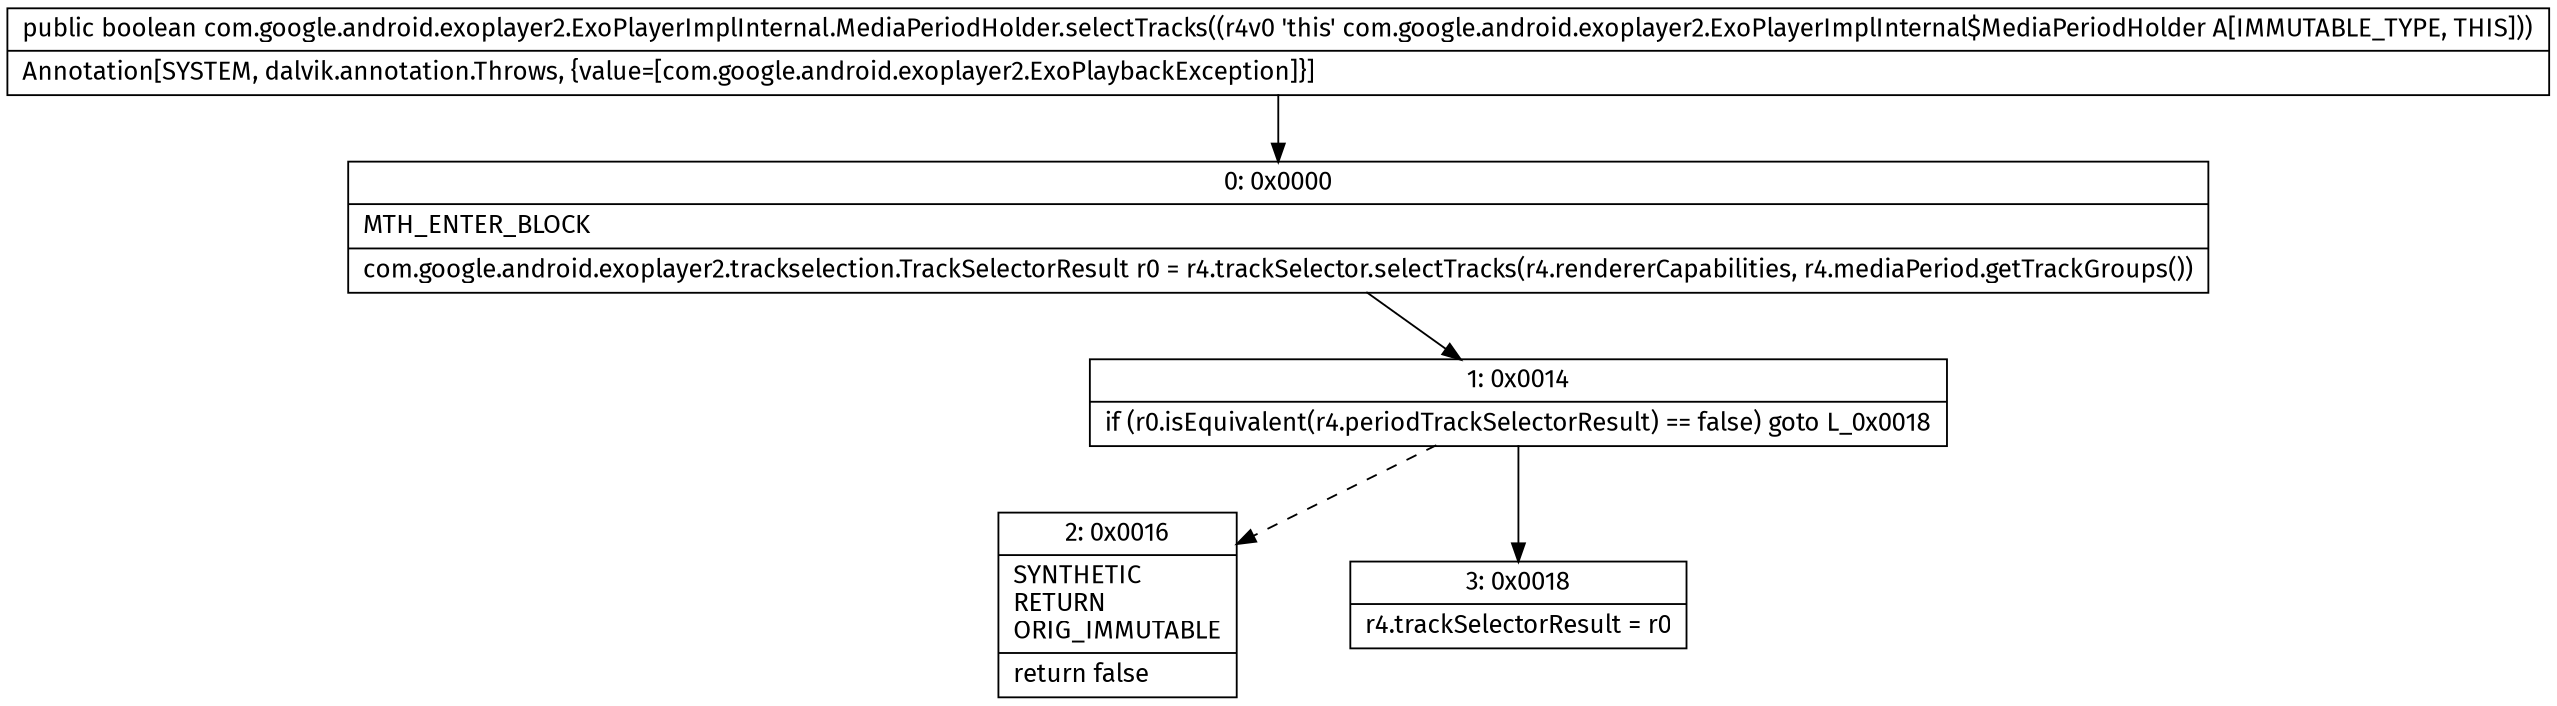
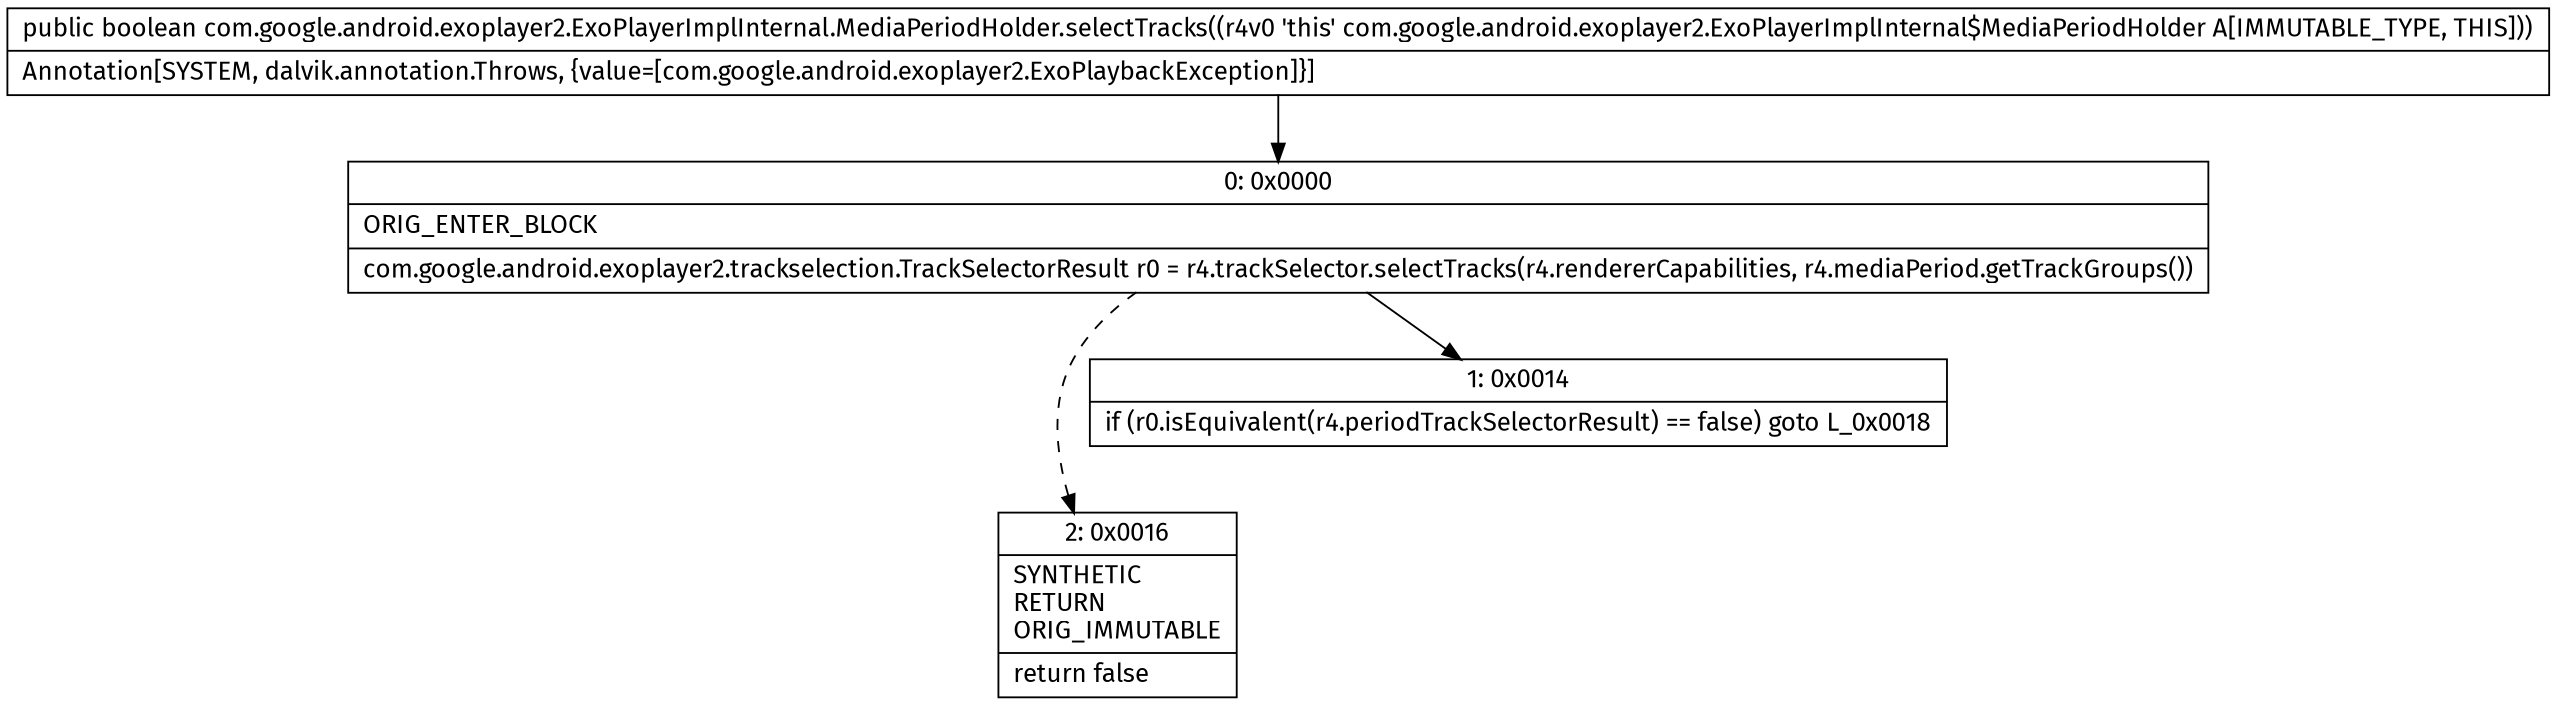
(478, 225) -> (480, 225)
(1345, 490) -> (1064, 381)
(1518, 605) -> none
